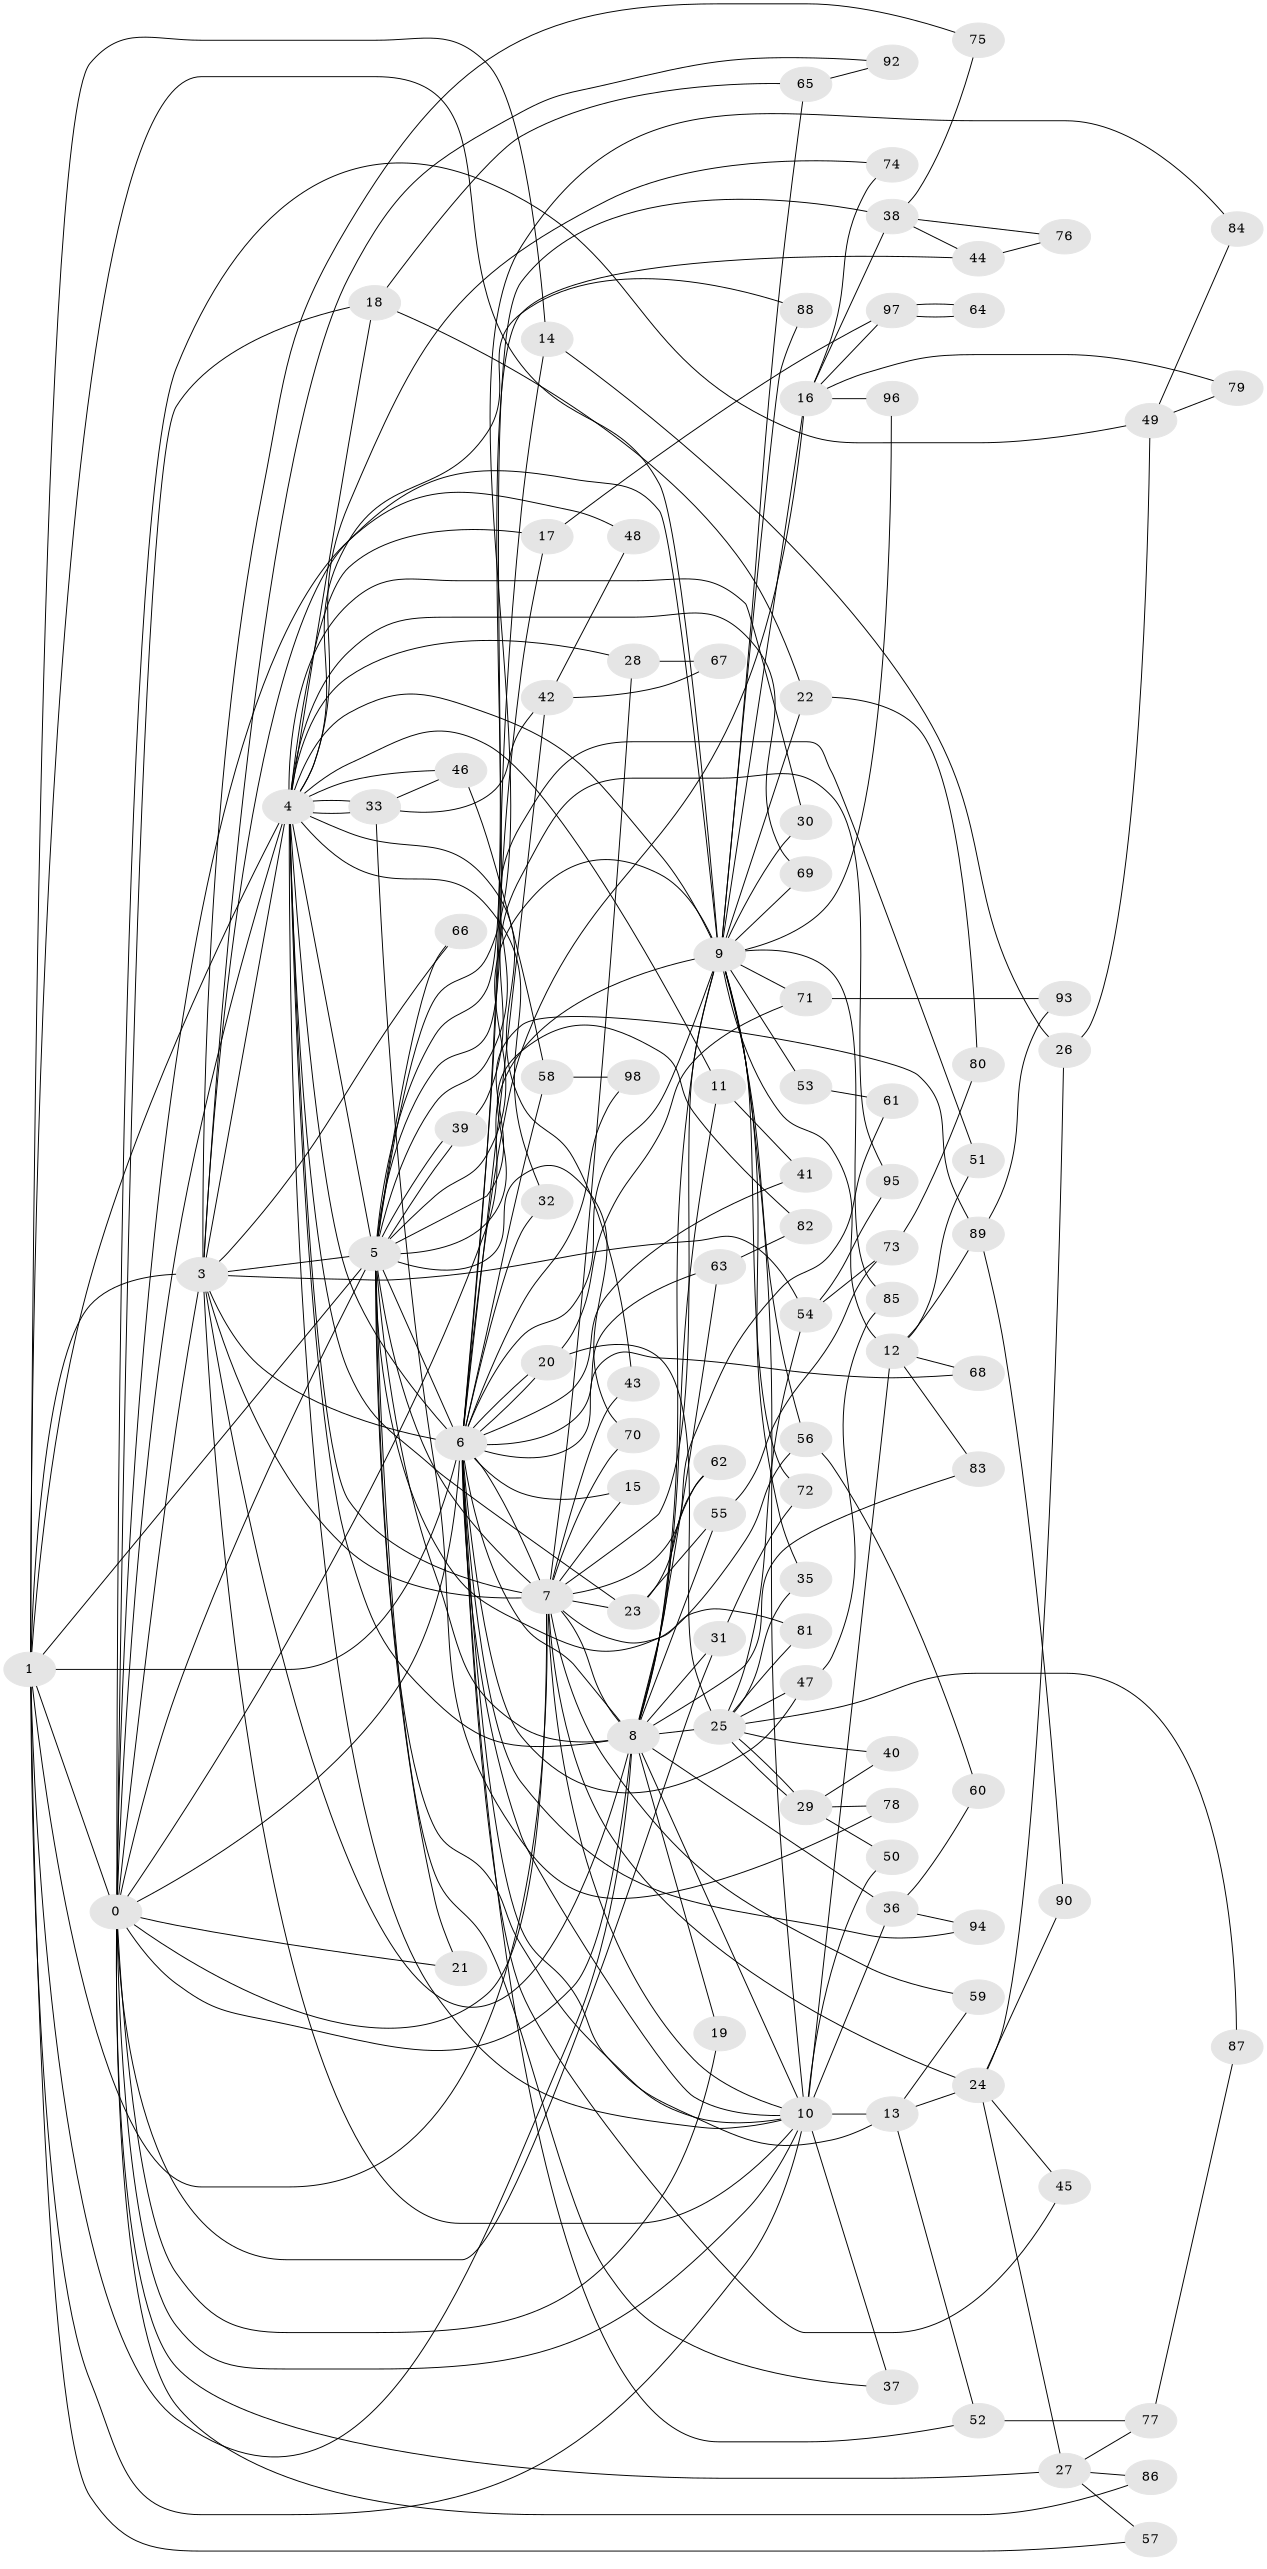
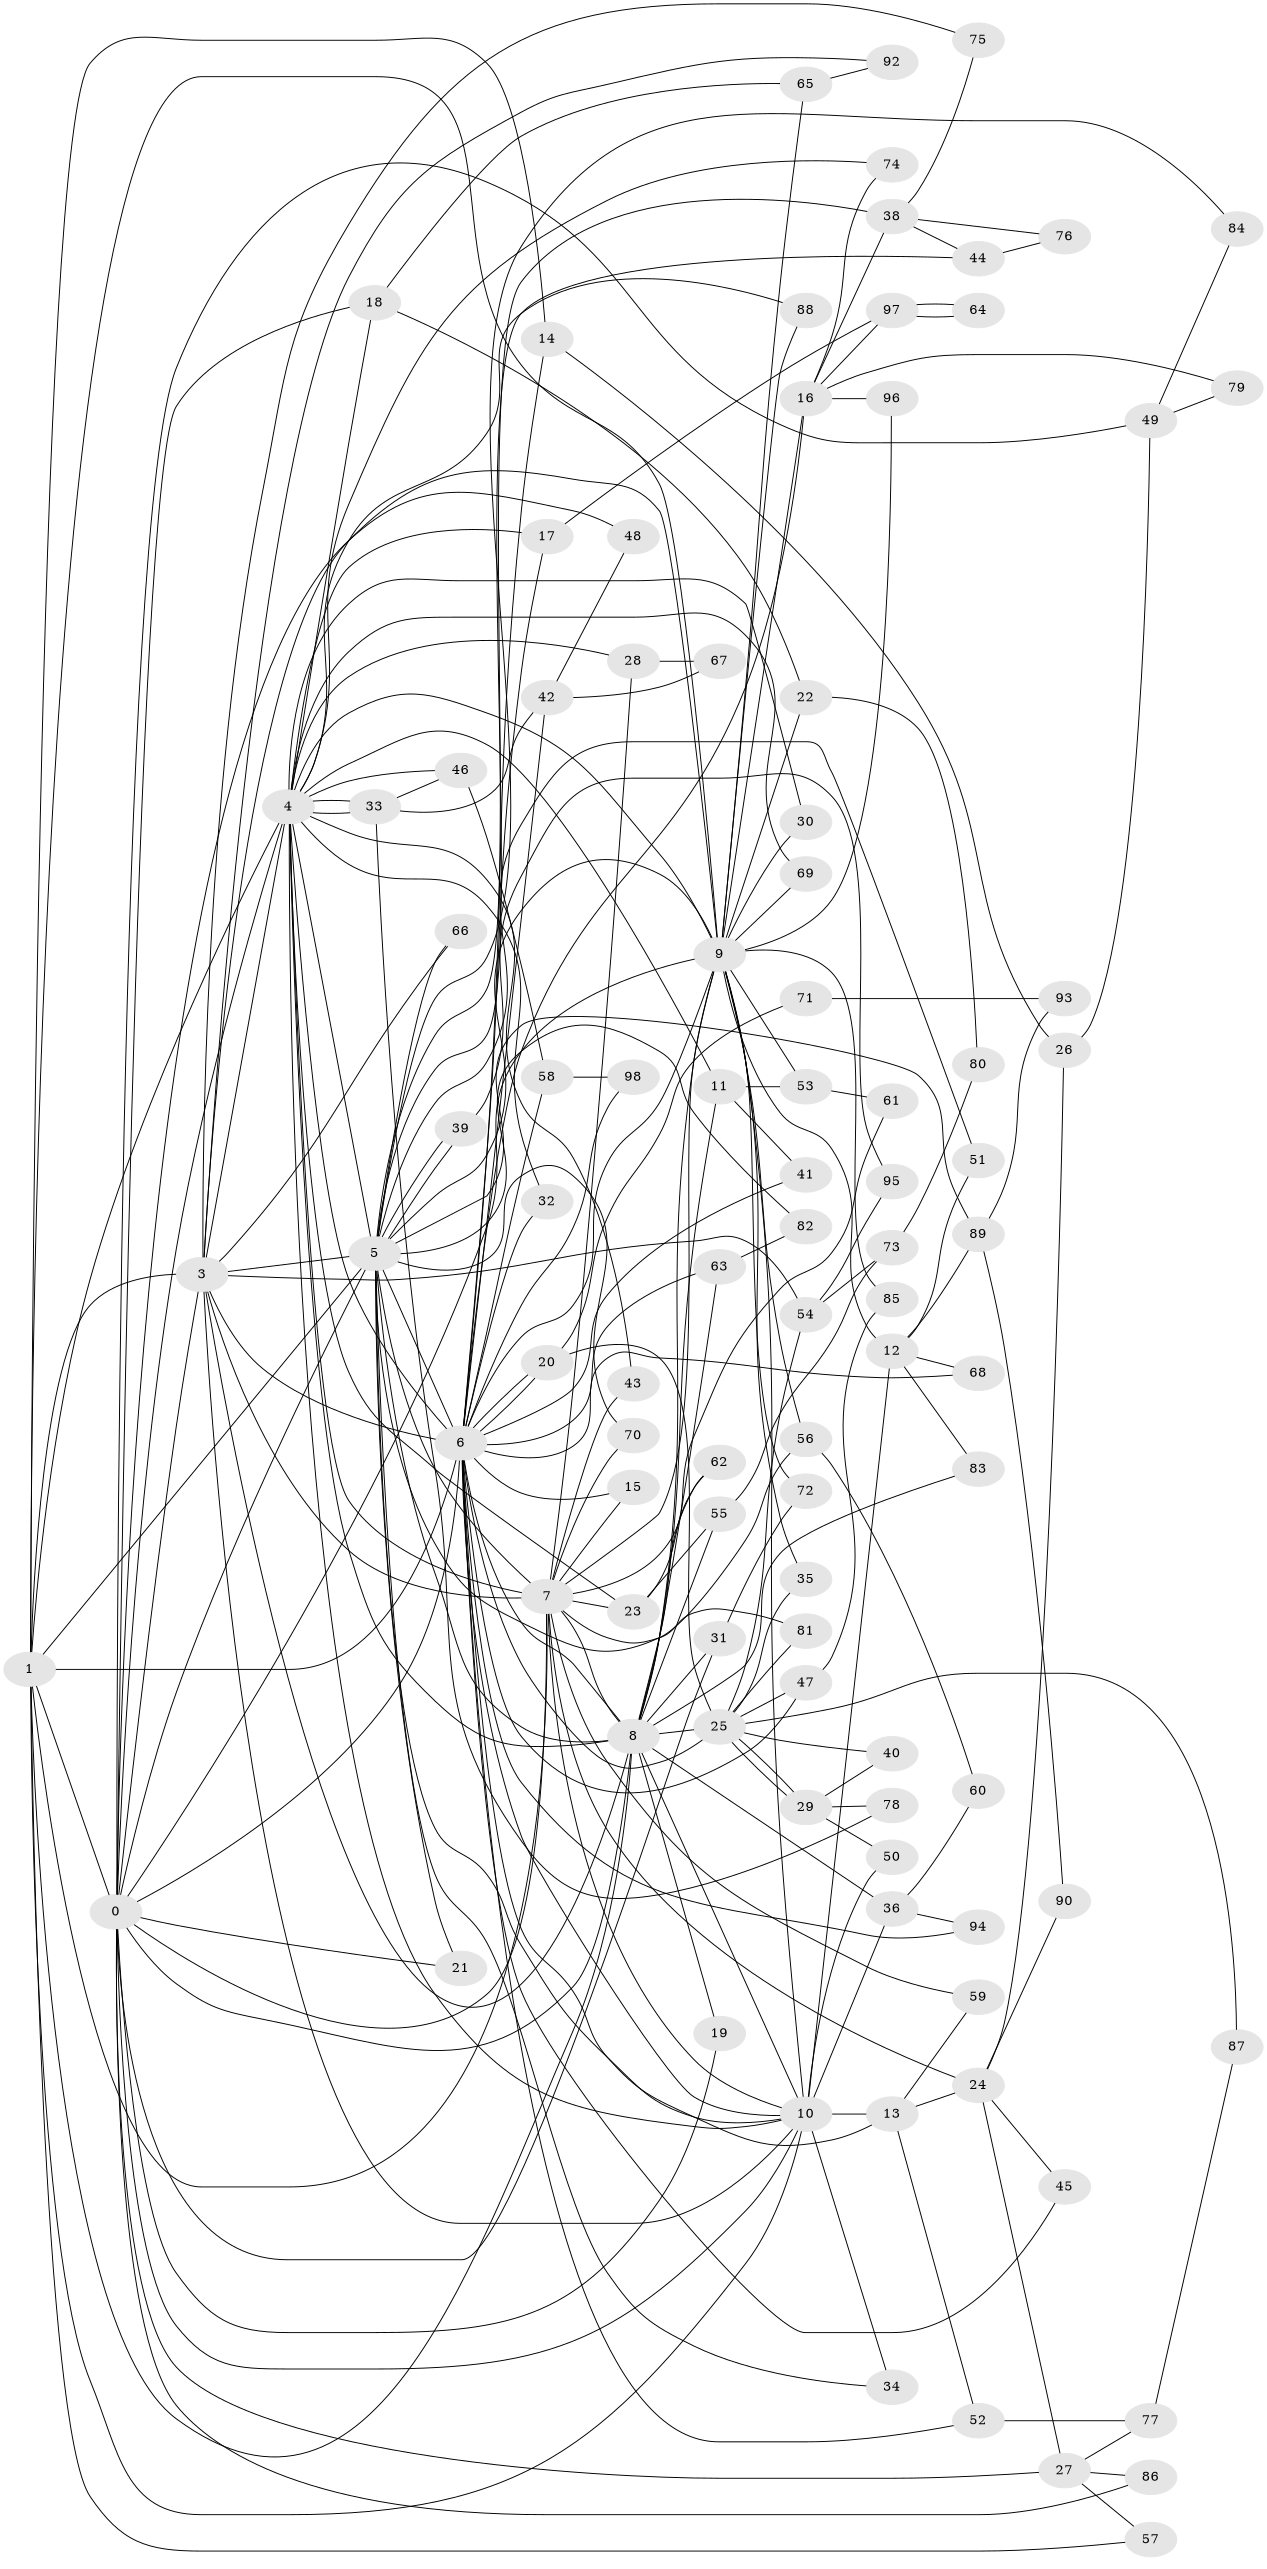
(763, 977) -> none
none -> (756, 1087)
(511, 1517) -> (527, 1673)
(892, 2387) -> (892, 2387)
